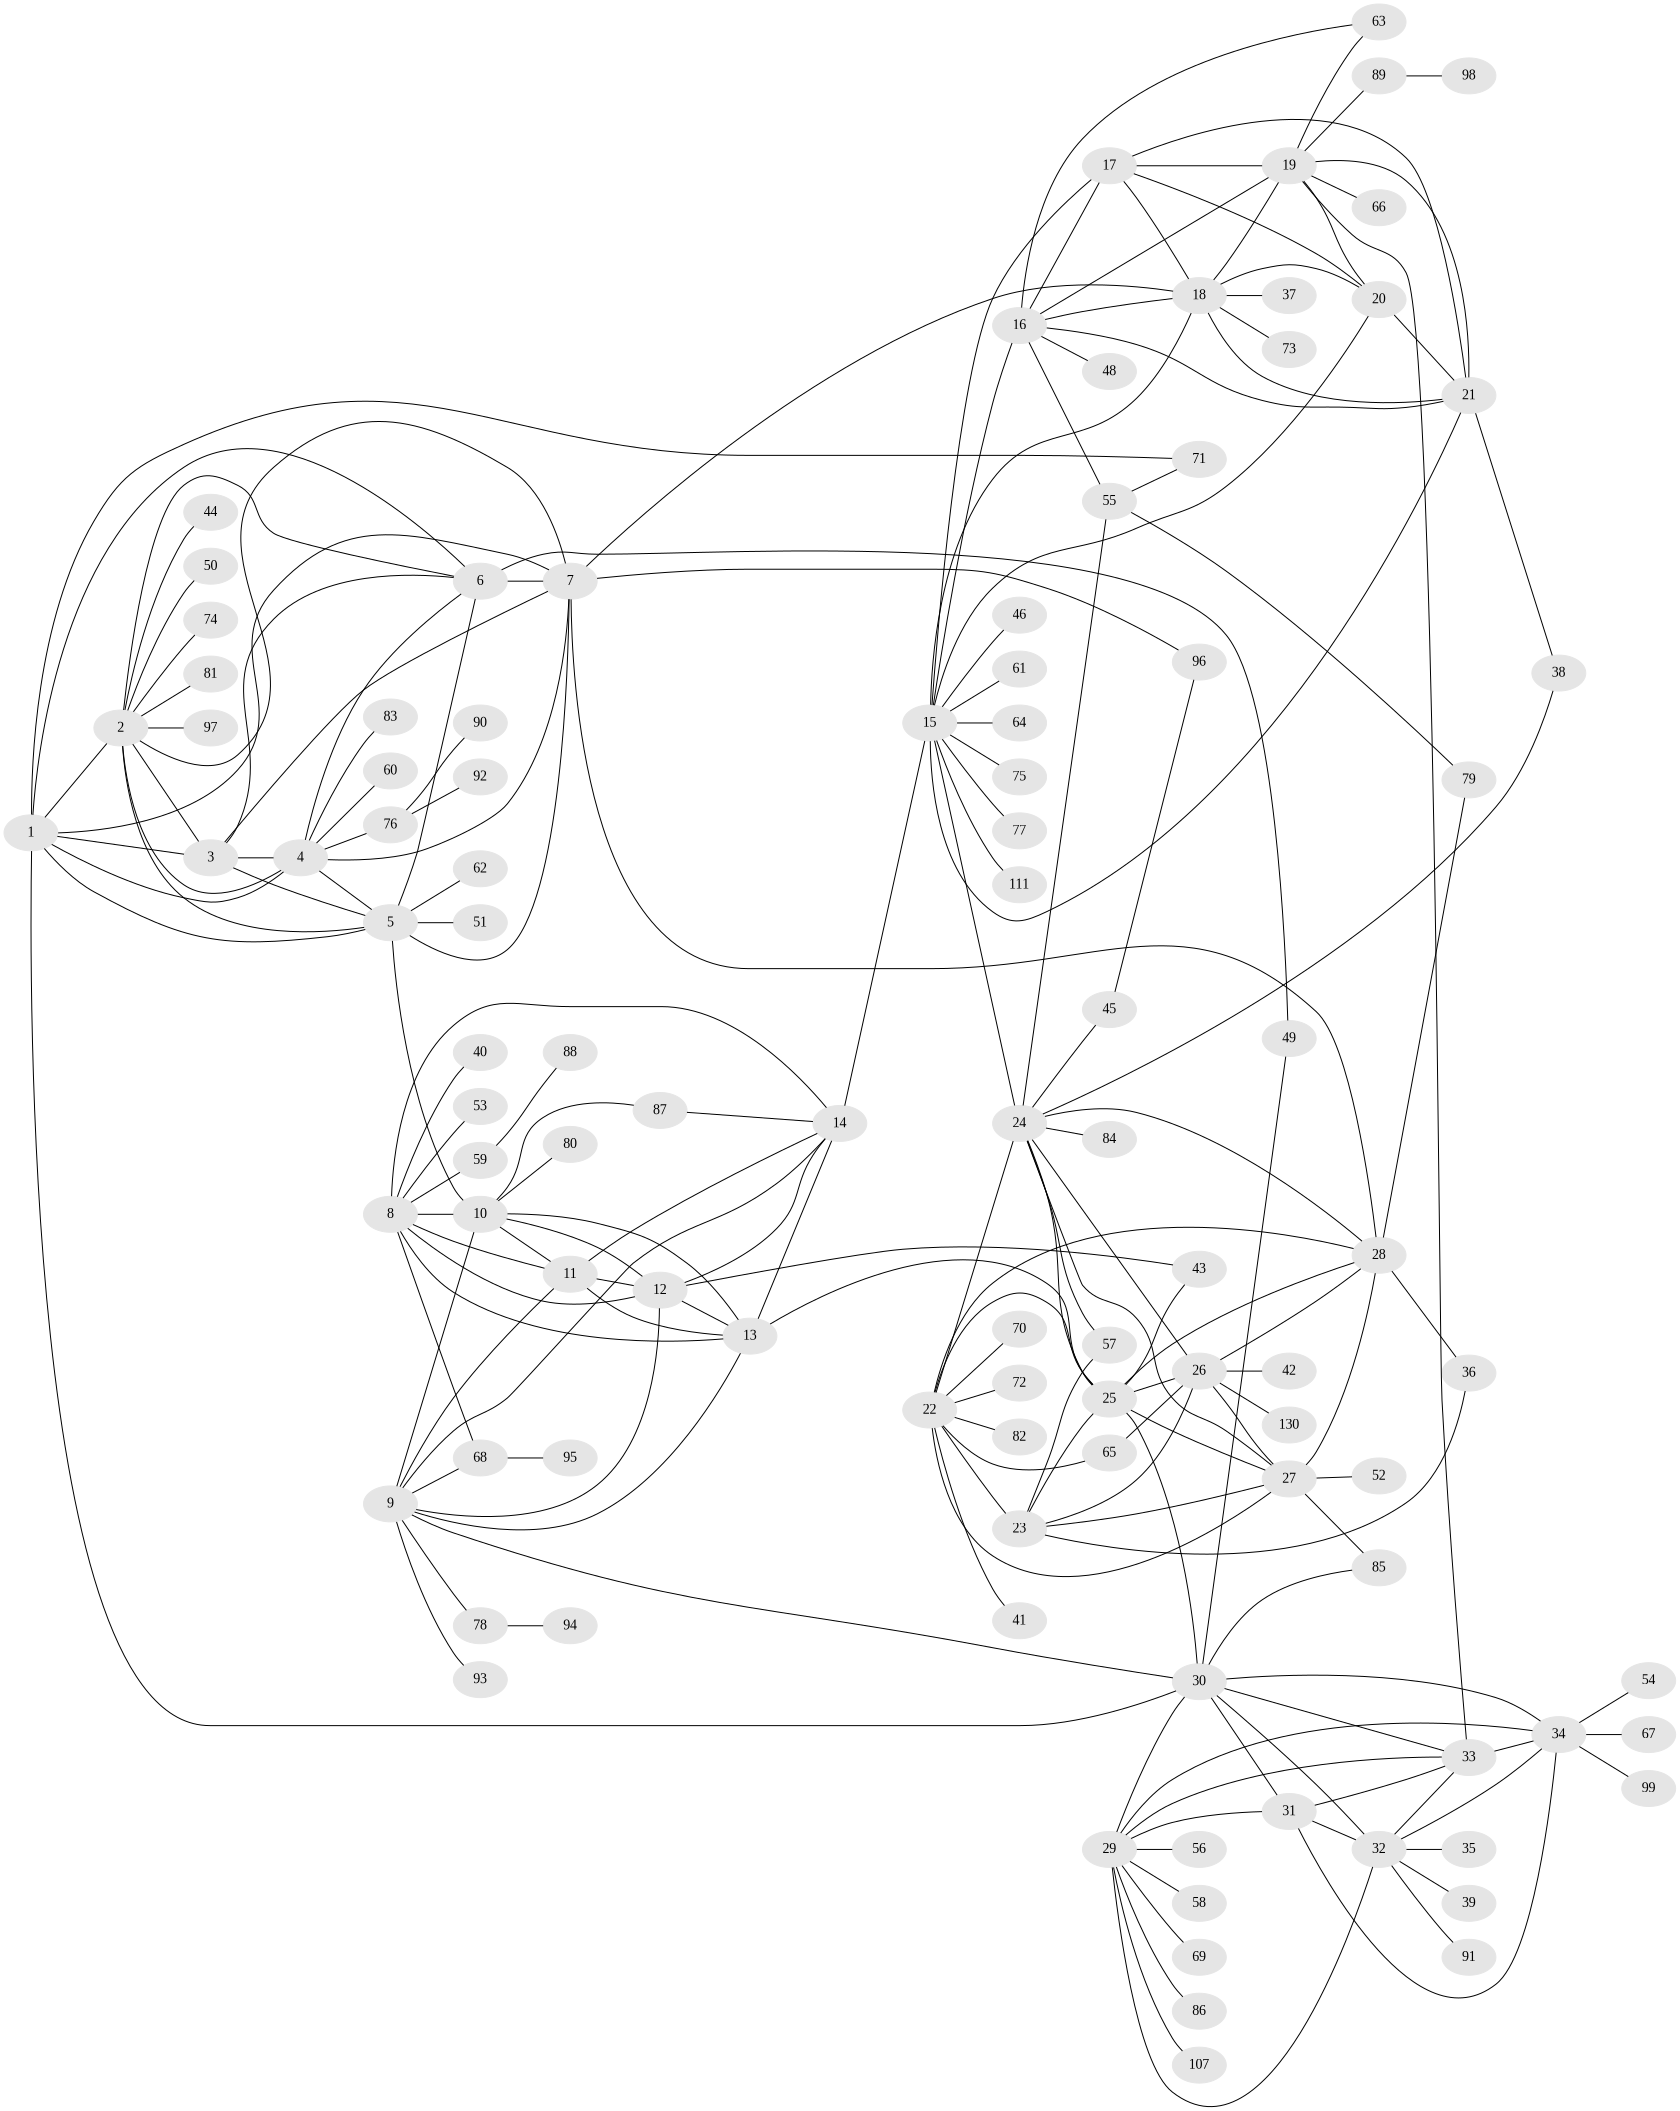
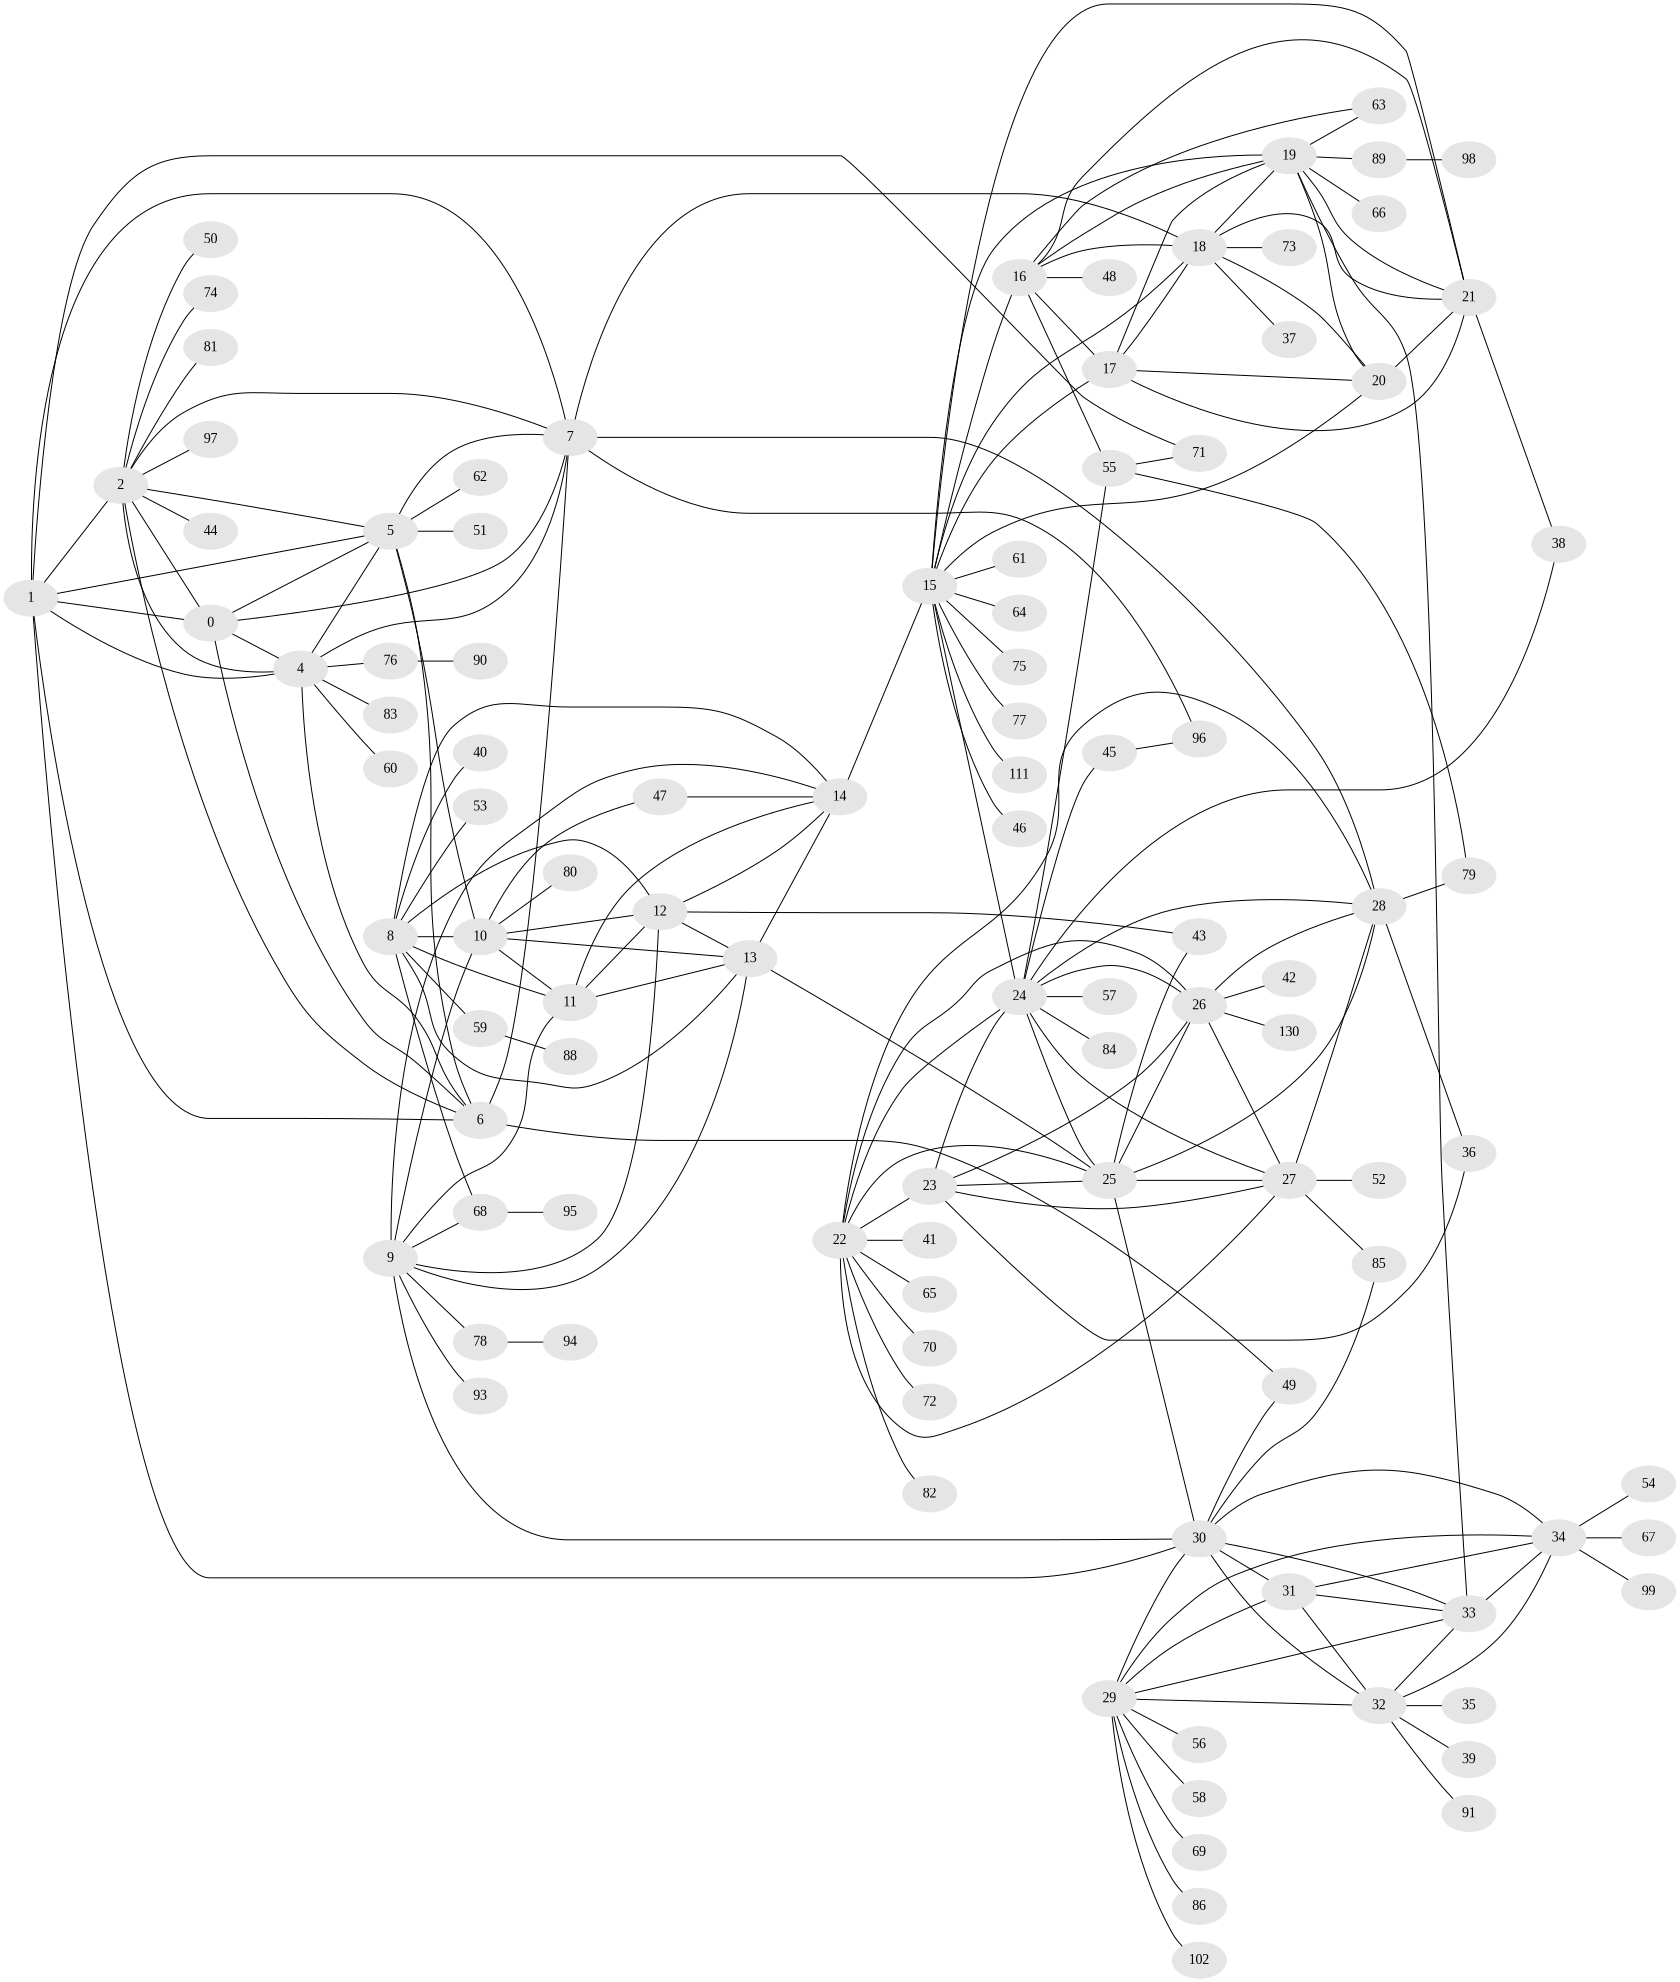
none -> (986, 264)
(480, 777) -> none
(211, 858) -> (211, 623)
(660, 1110) -> (660, 797)
(1154, 1412) -> (959, 1000)
(1057, 1434) -> (961, 1095)
(1199, 2065) -> (1199, 1960)
